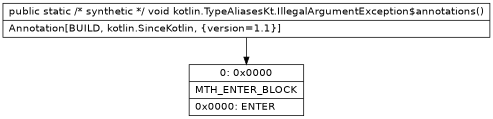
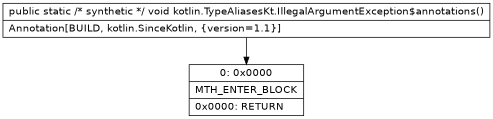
(241, 107) -> (245, 107)
